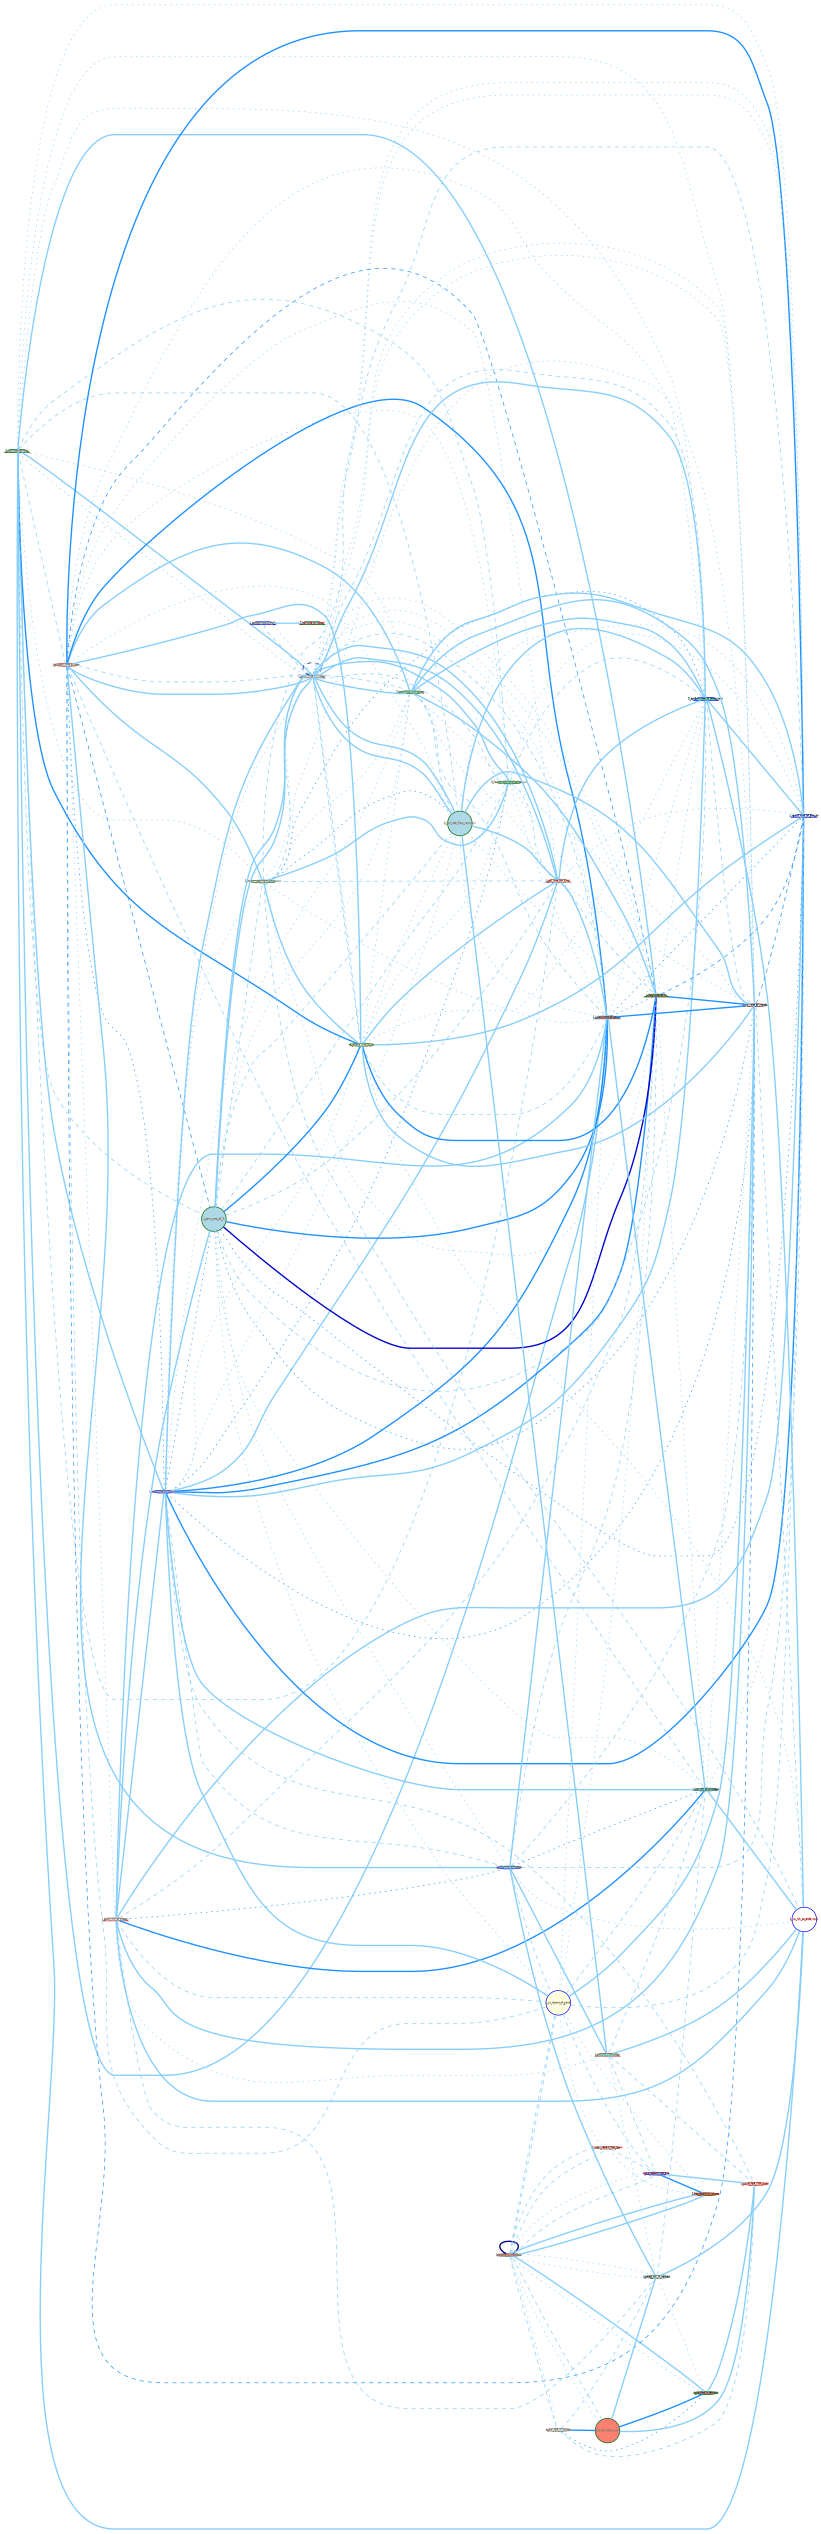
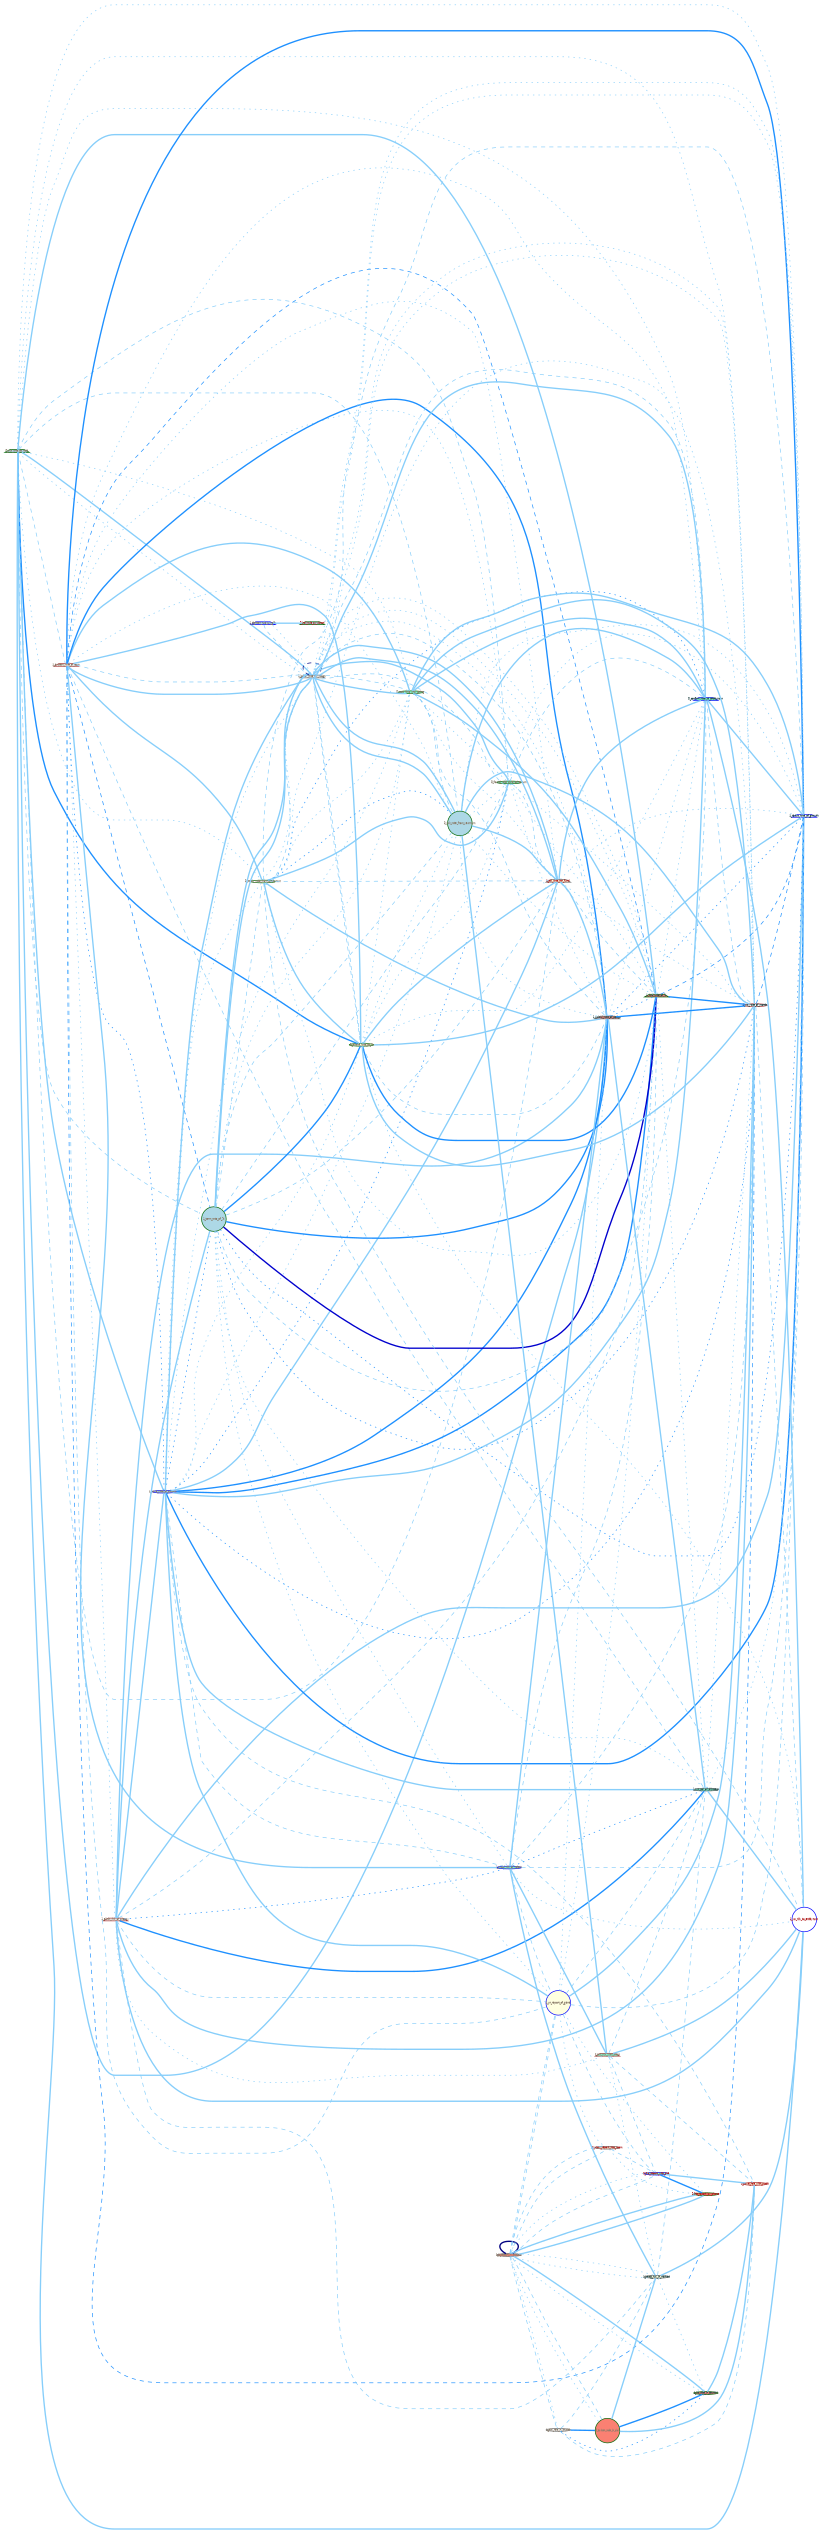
(66, 665) -> (66, 665)
(433, 980) -> (433, 980)
(706, 1790) -> (706, 1790)
